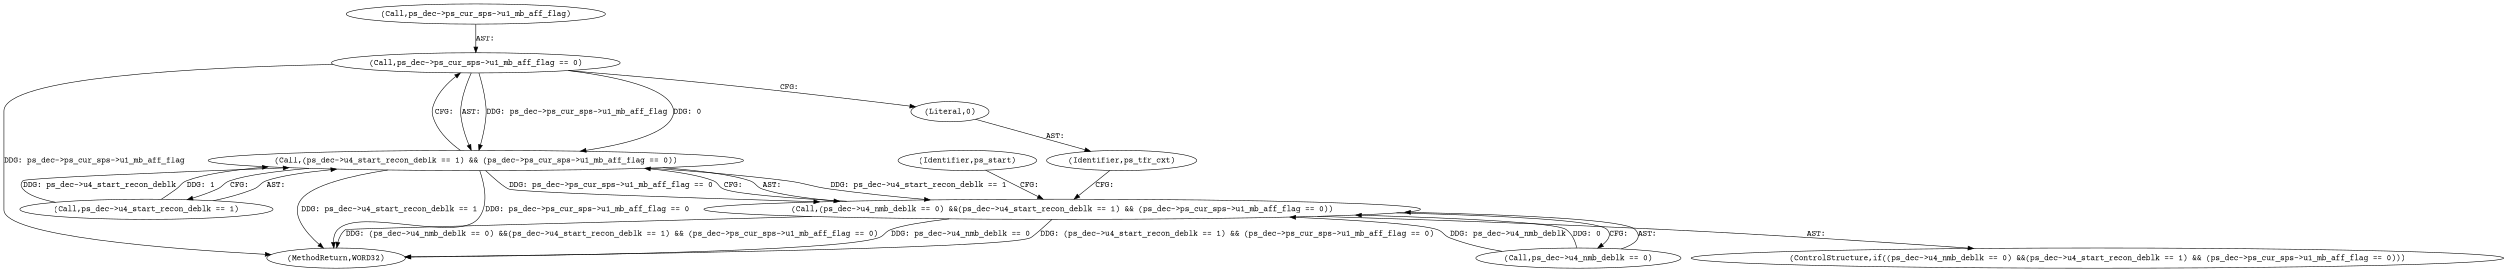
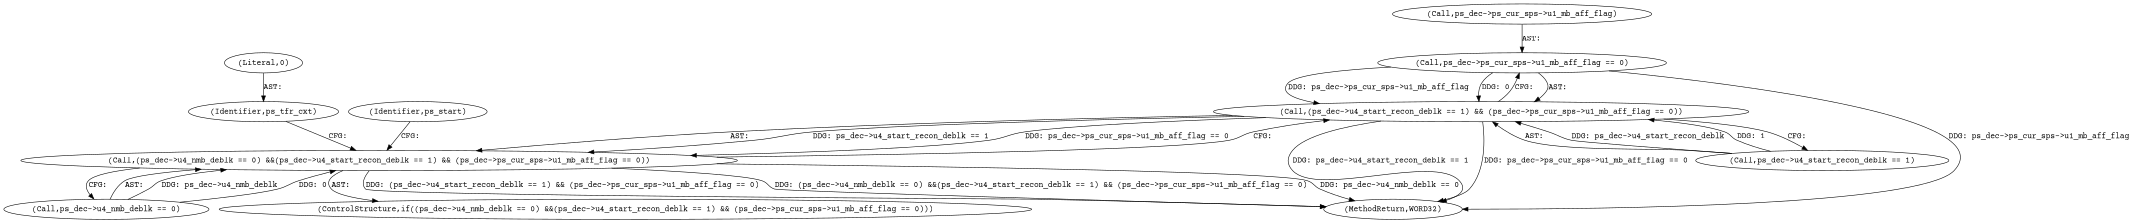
(739, 86) -> none
